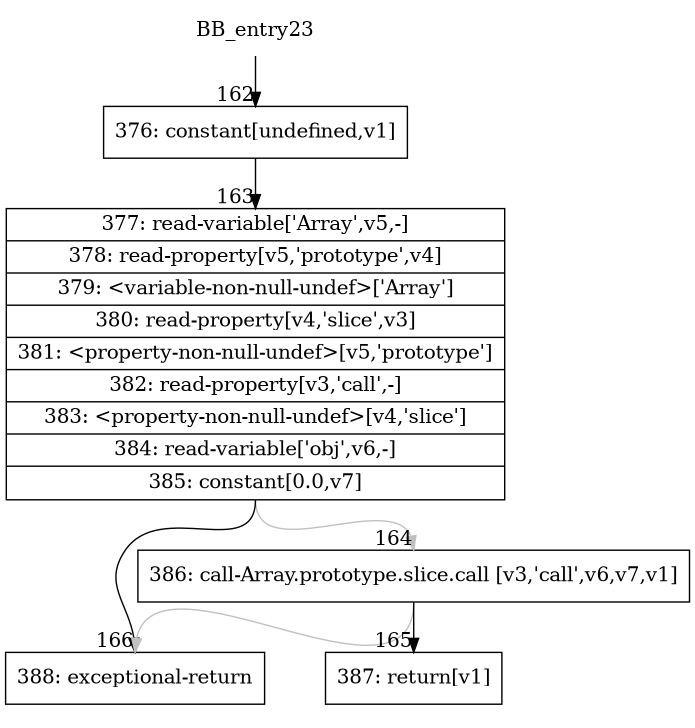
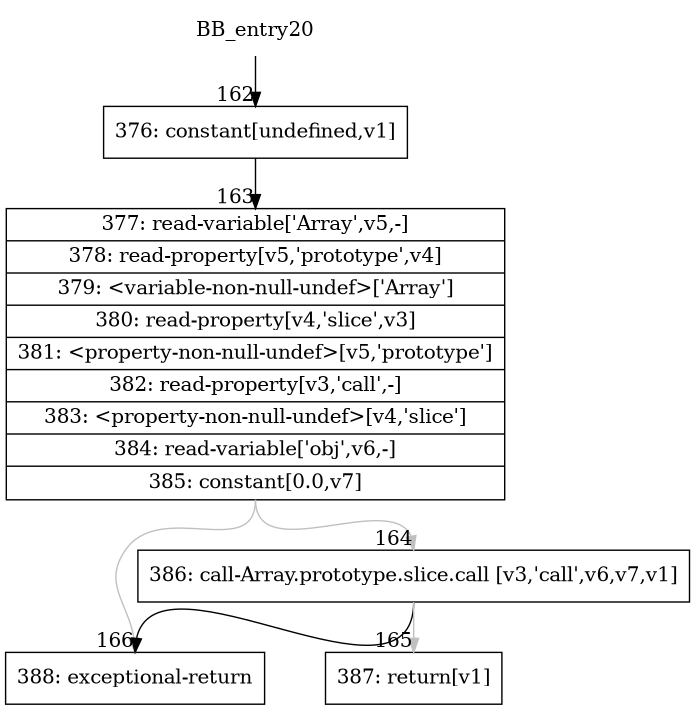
(255, 31) -> (255, 31)
(150, 533) -> (150, 533)
(414, 628) -> (414, 628)
(281, 629) -> (281, 629)
